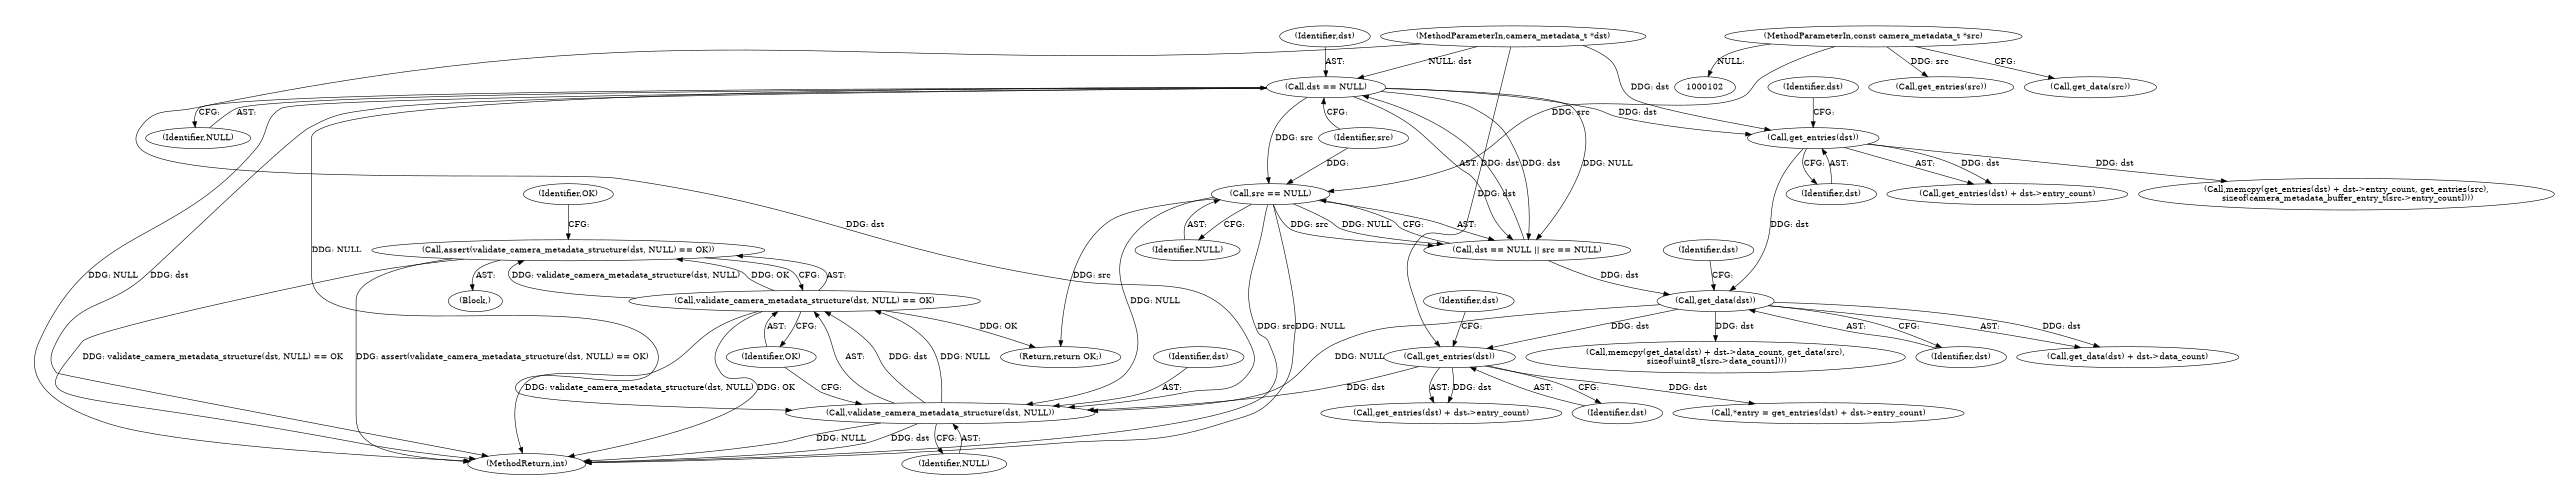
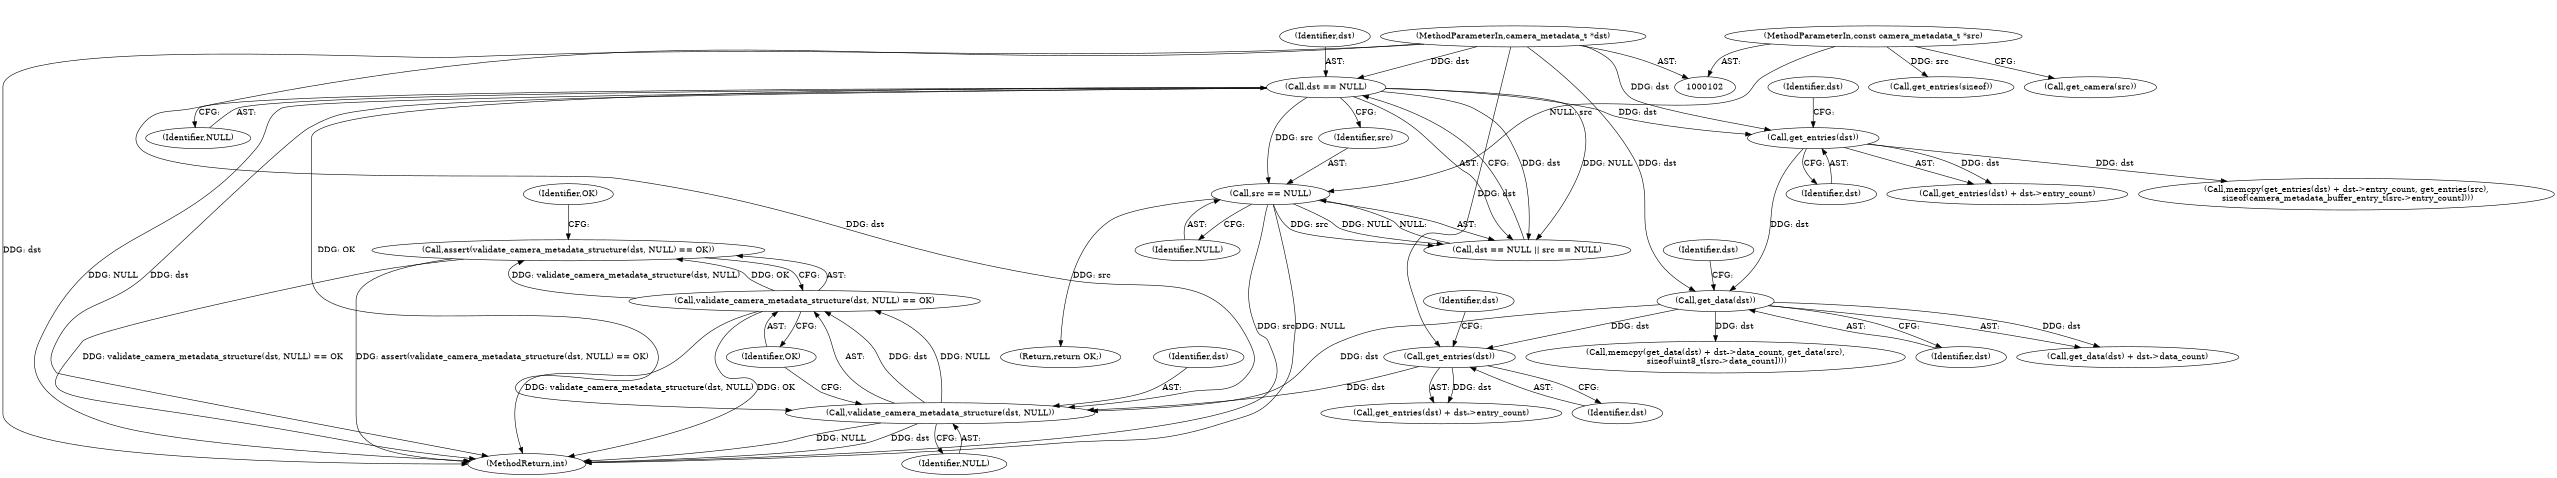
none -> (312, 55)
none -> (1632, 57)
(1450, 62) -> (1450, 62)
(1733, 62) -> (1733, 62)
(1941, 87) -> (1941, 87)
(2090, 87) -> (2090, 87)
(1571, 113) -> (1571, 113)
(1328, 119) -> (1351, 109)
(1339, 164) -> (1339, 164)
(1500, 164) -> (1500, 164)
(1415, 225) -> (1415, 225)
(337, 250) -> (337, 250)
(1605, 281) -> (1632, 156)
(475, 301) -> none
(1130, 308) -> none
(957, 324) -> none
(1359, 357) -> (1359, 357)
(1818, 413) -> none
